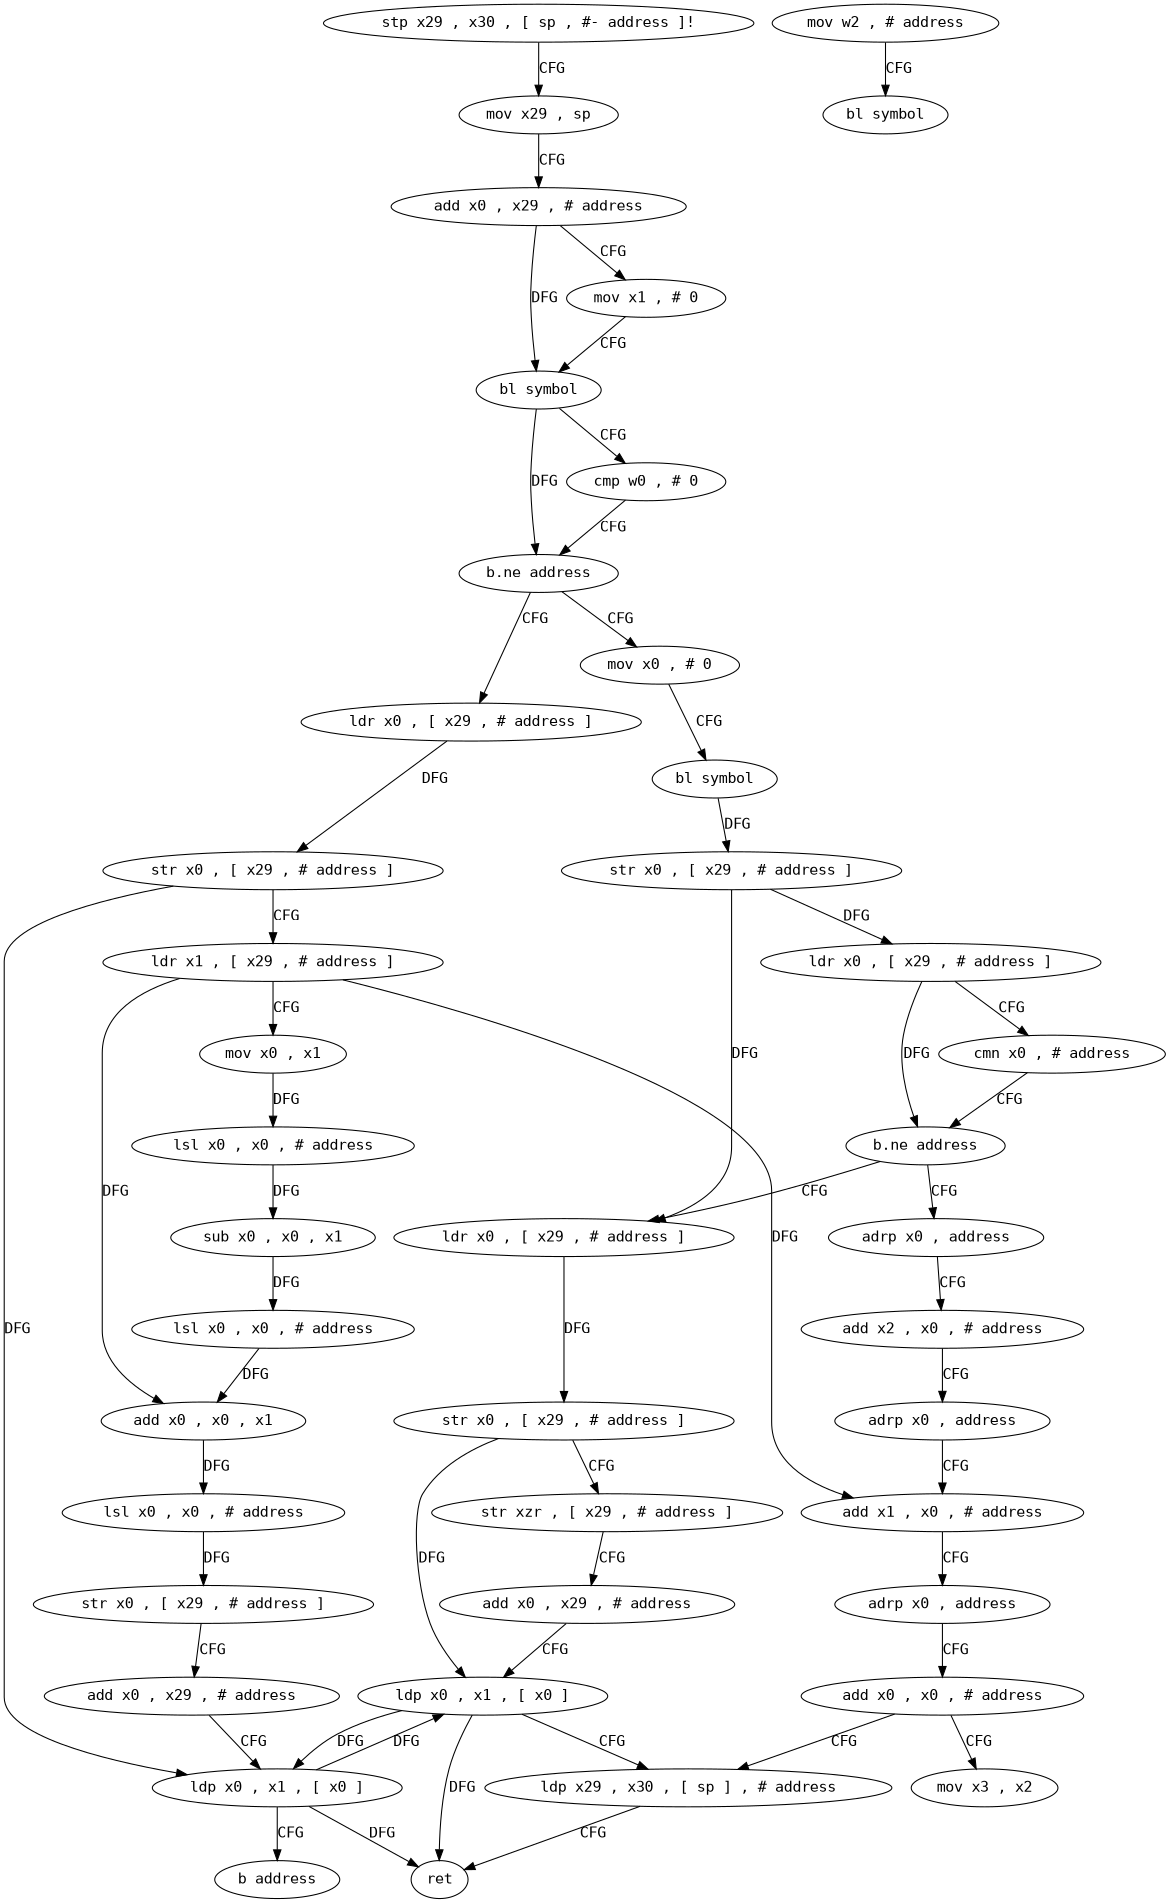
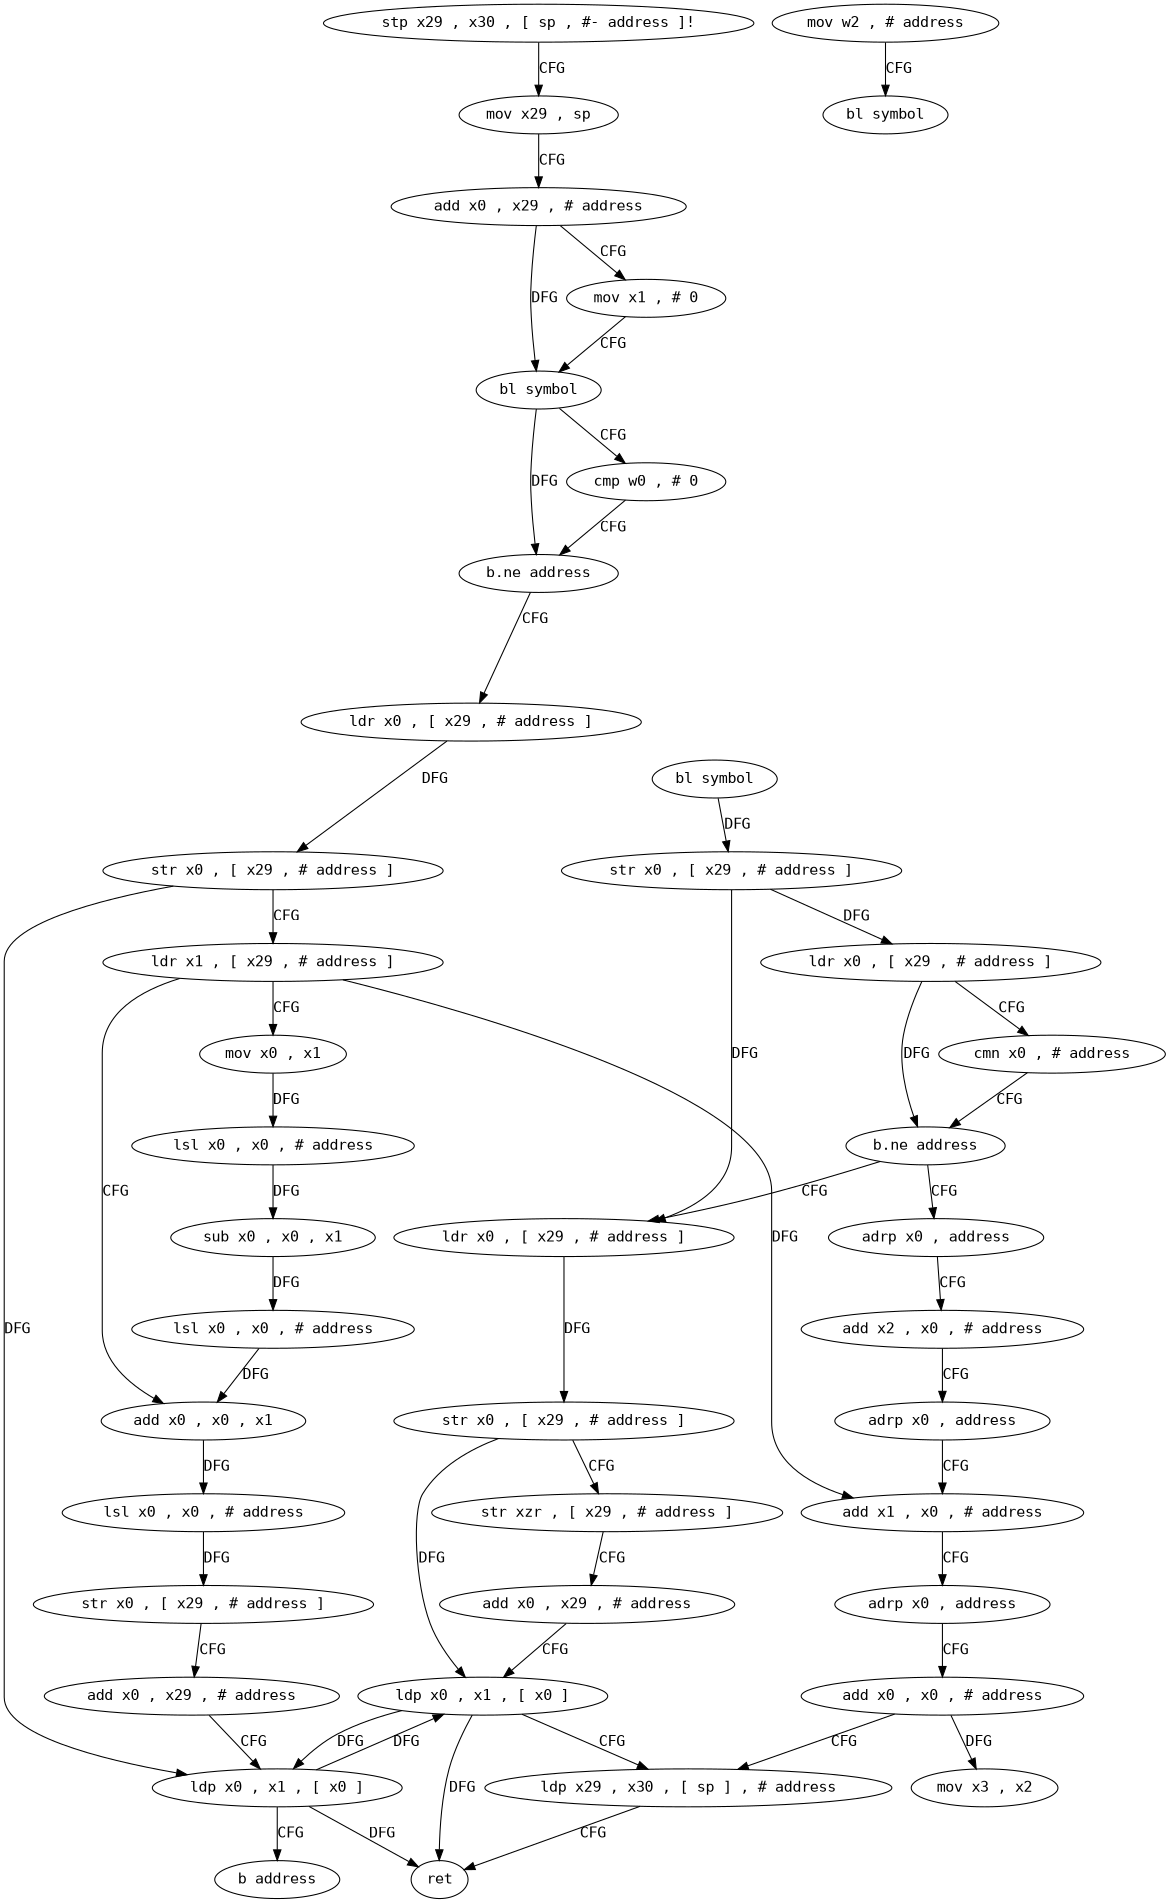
(660, 665) -> none
(115, 1192) -> (115, 1192)
(979, 1742) -> (979, 1742)
